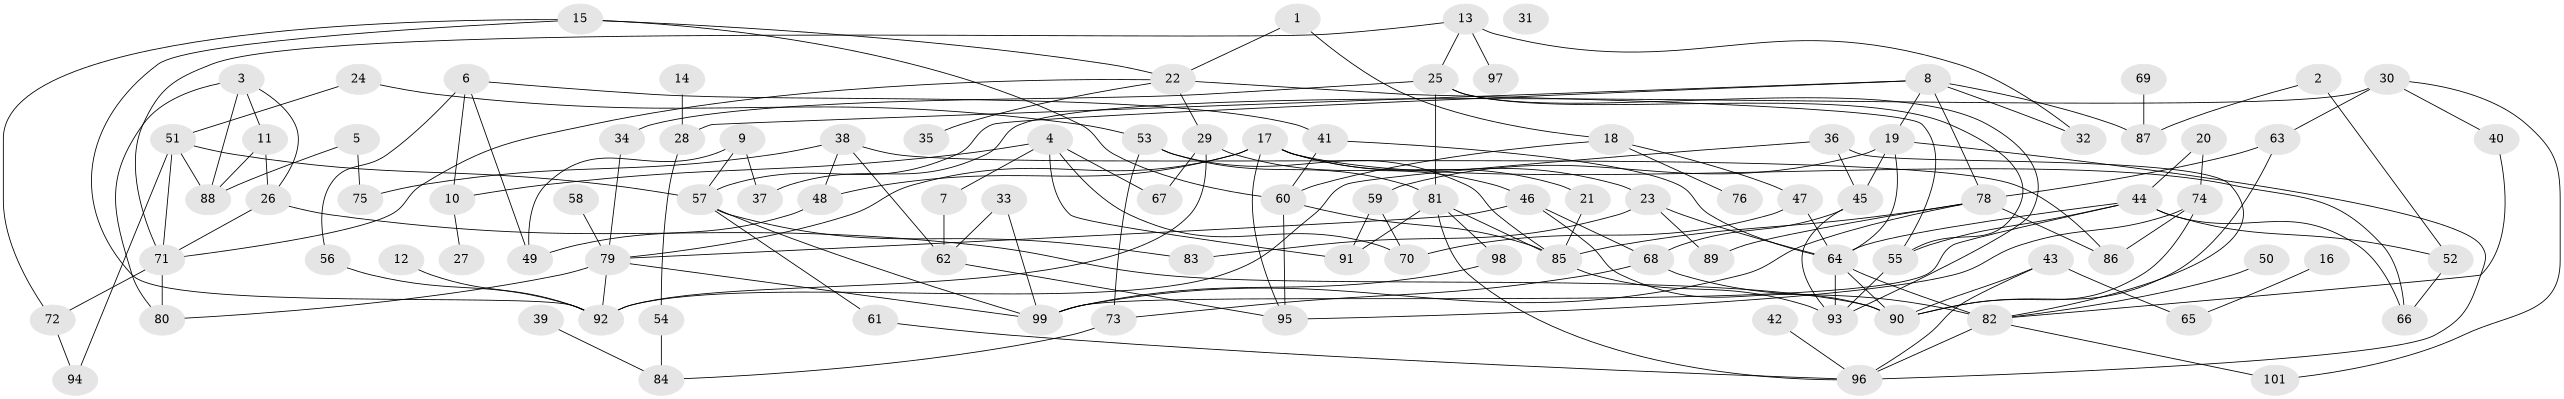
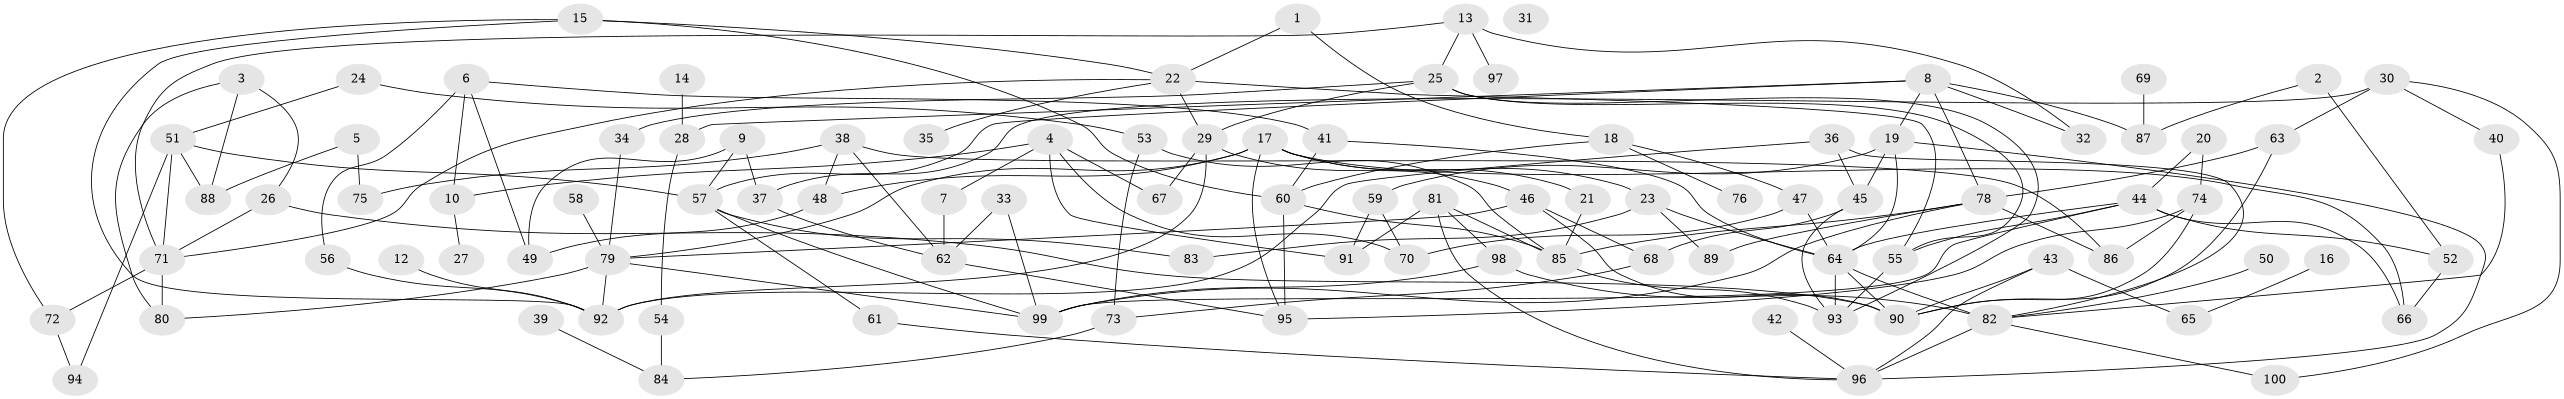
(1436, 139) -> (1274, 113)
(265, 140) -> none
(1290, 170) -> none
none -> (831, 229)
(1849, 296) -> (1742, 297)
(2275, 380) -> (2275, 380)
